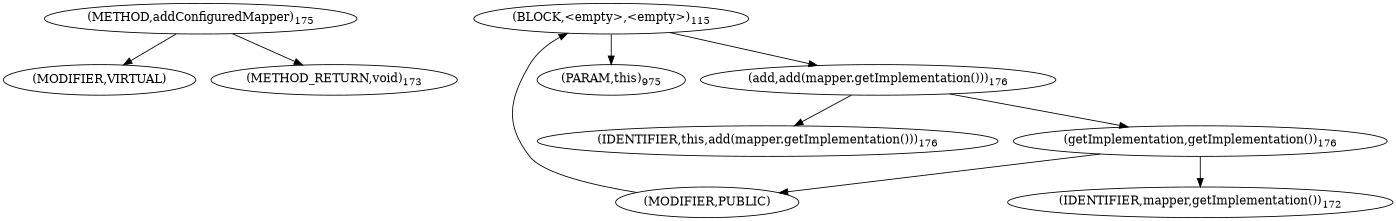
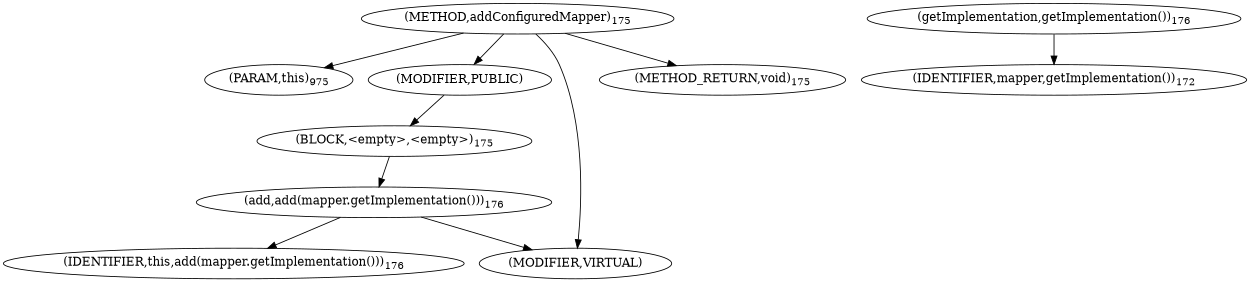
(700, 17) -> (484, 140)
(611, 45) -> (398, 49)
(412, 79) -> (801, 79)
(1035, 110) -> (472, 232)
(944, 173) -> (492, 46)
